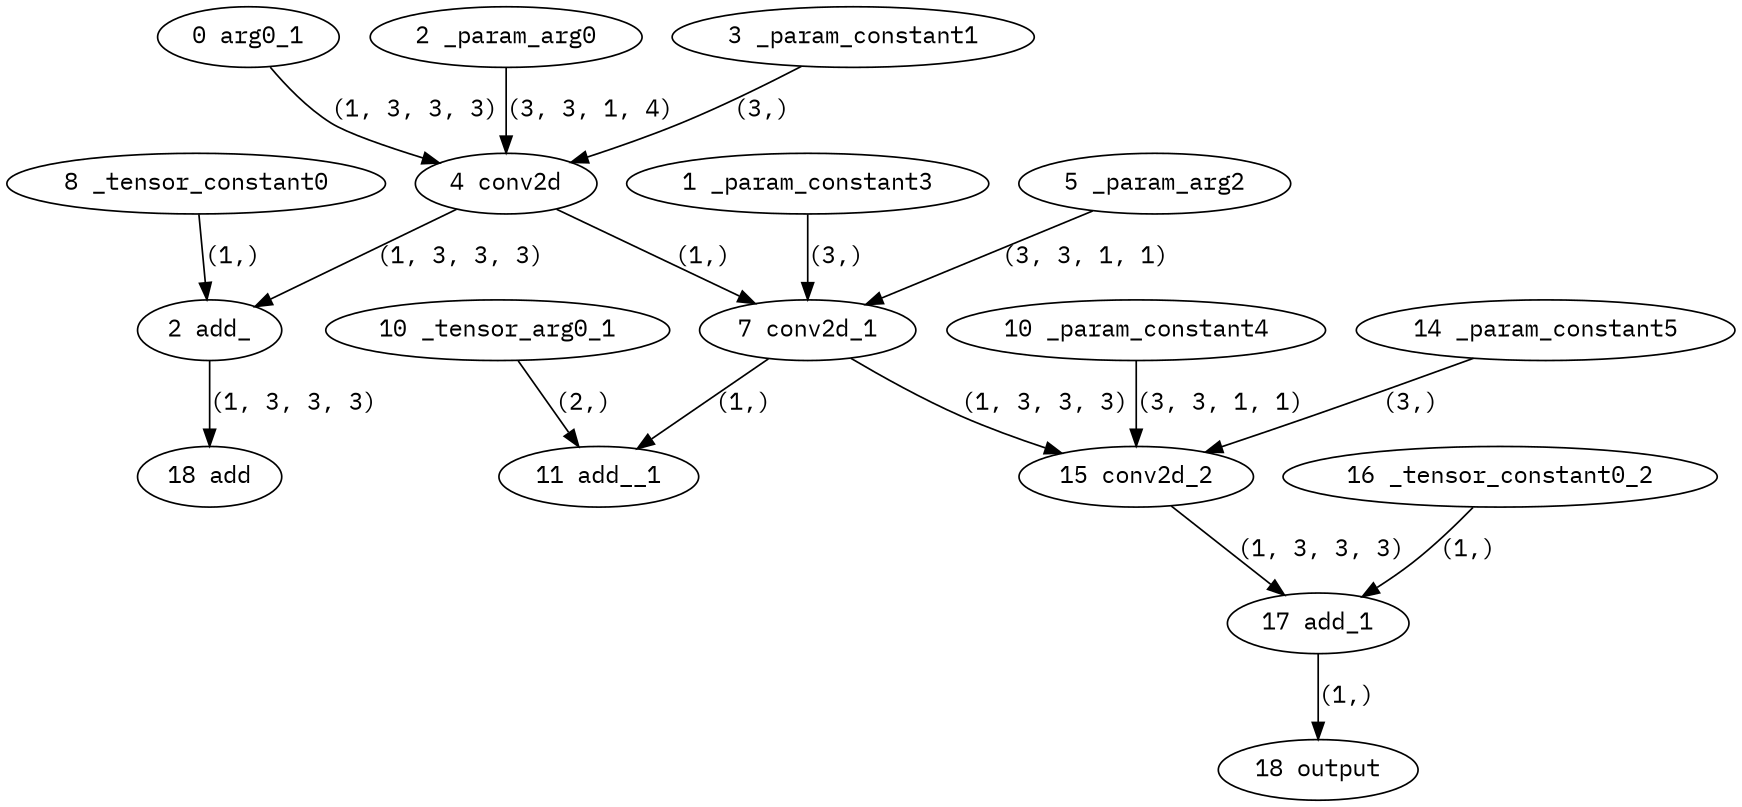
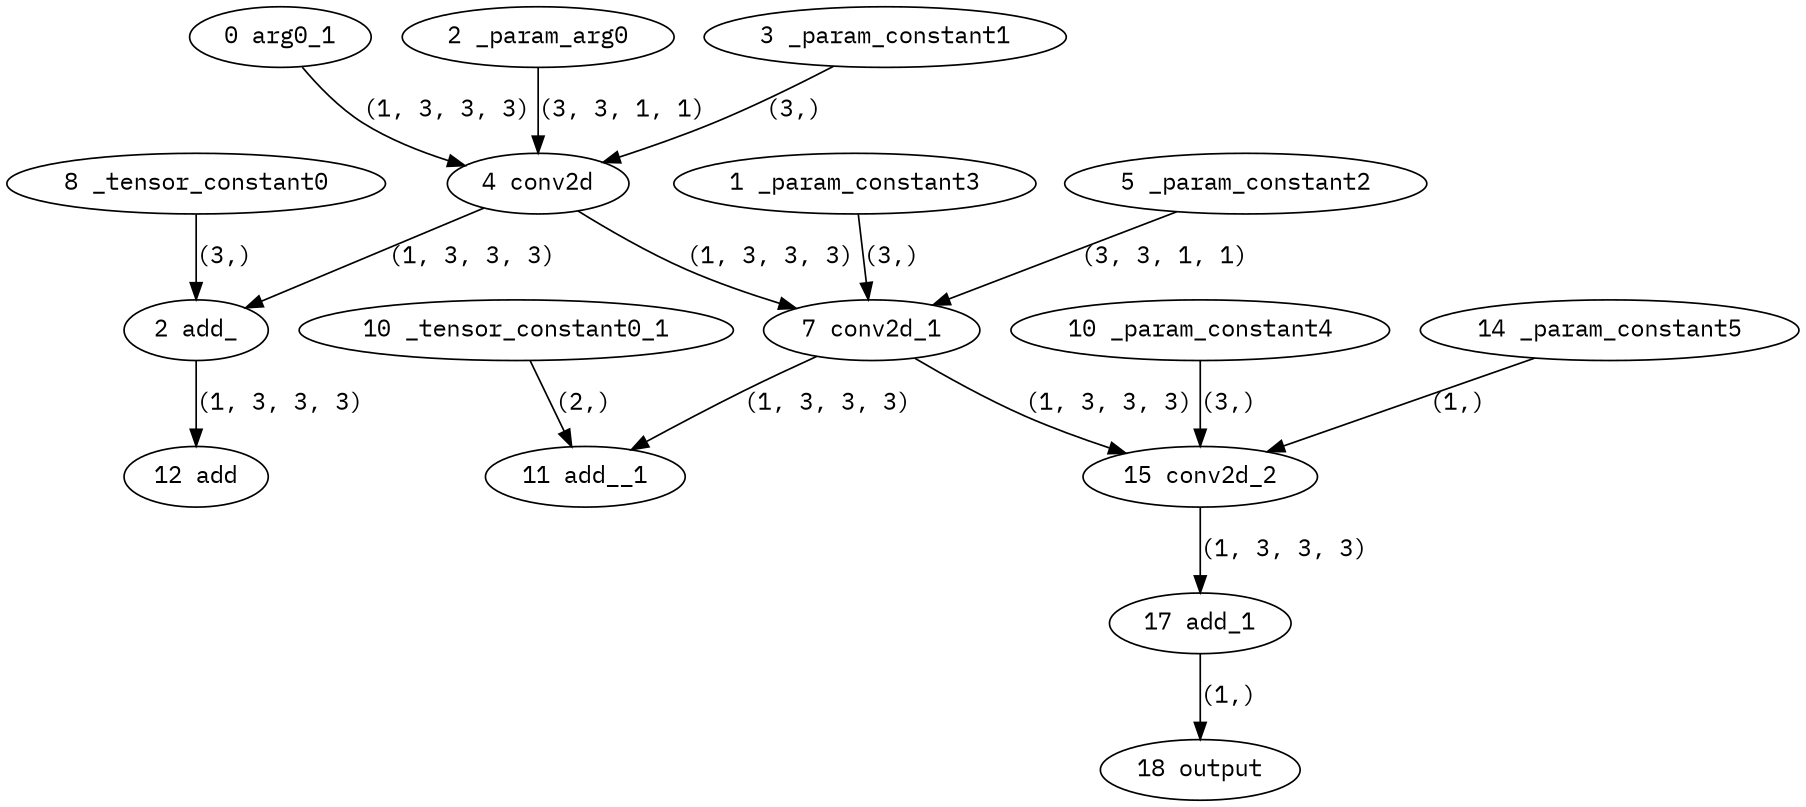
(590, 110) -> (622, 110)
(1155, 184) -> (1246, 184)
(233, 257) -> (225, 257)
(703, 257) -> (771, 257)
(498, 330) -> (516, 330)
(744, 403) -> (828, 403)
(1220, 403) -> (1229, 403)
(1411, 403) -> (1458, 403)
(210, 477) -> (196, 477)
(1500, 477) -> none
